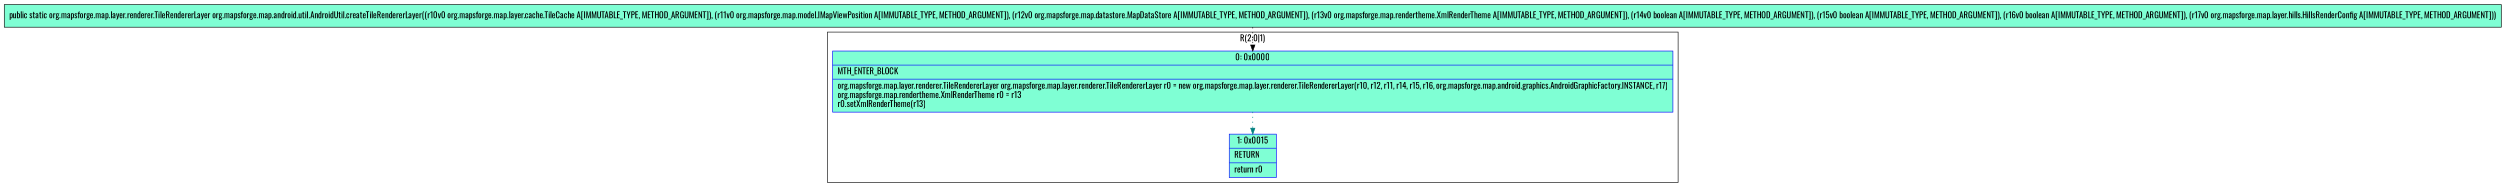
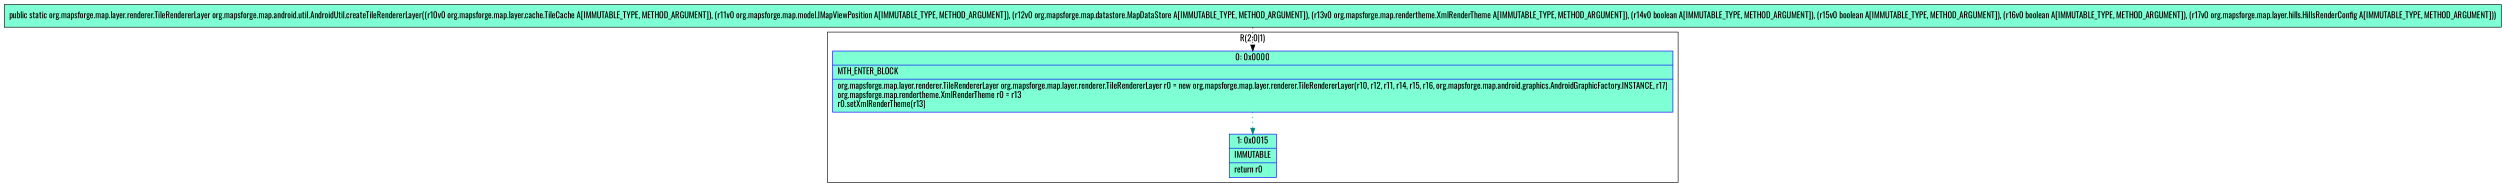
(1247, 155) -> (1253, 155)
